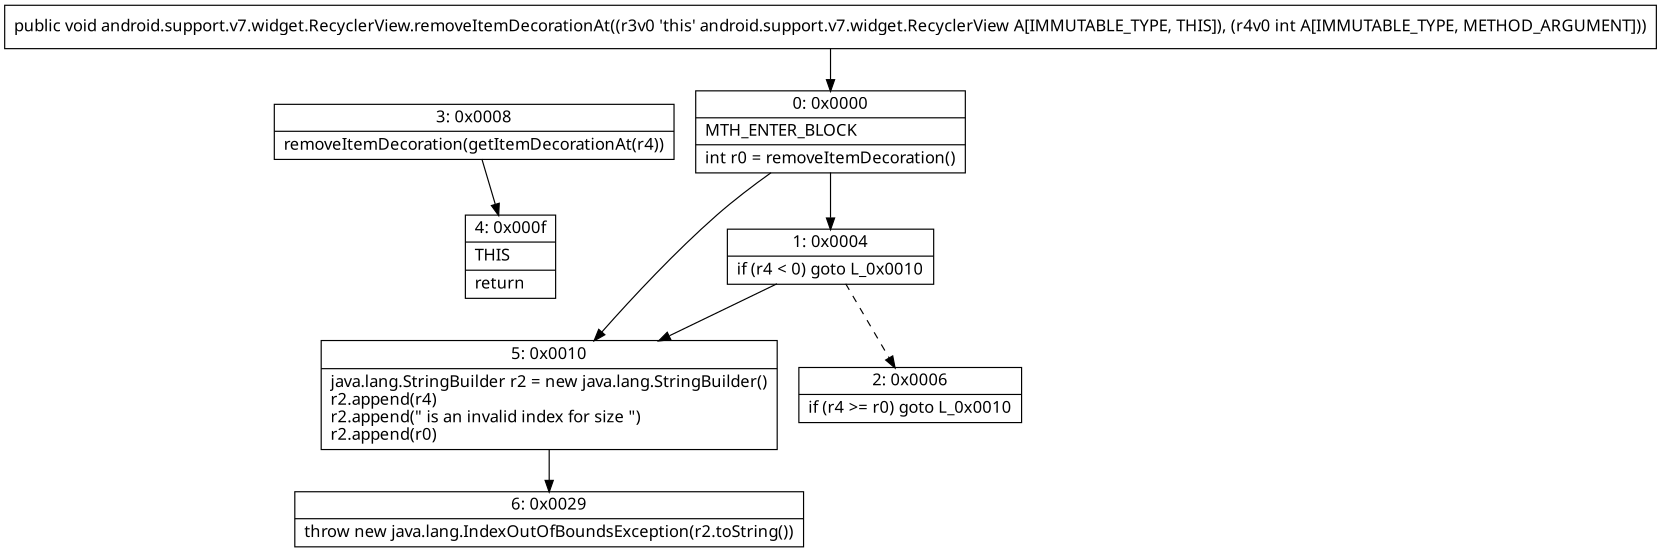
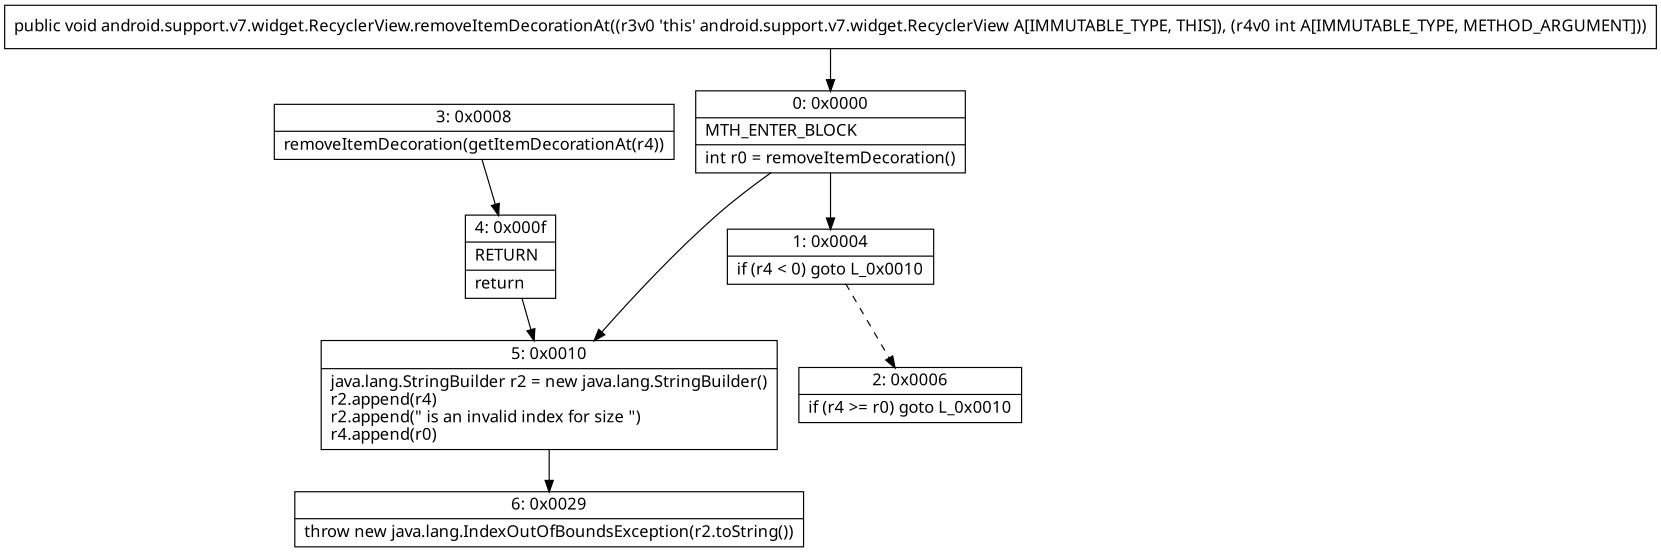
(493, 256) -> (507, 256)
(723, 310) -> (526, 314)
(384, 435) -> (384, 435)
